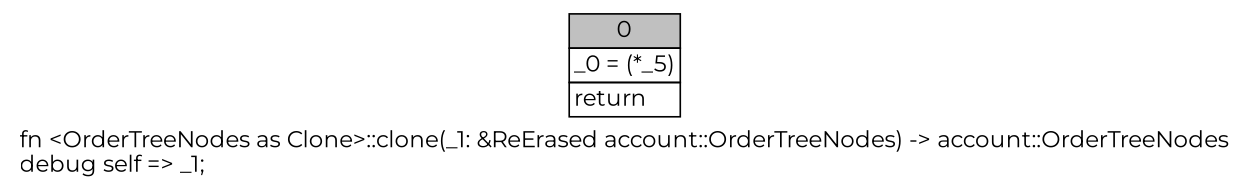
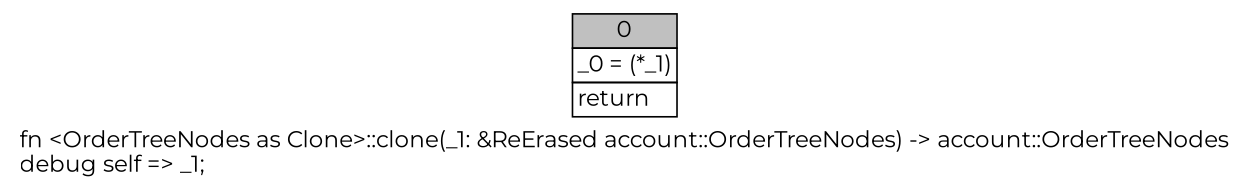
(625, 65) -> (625, 65)
